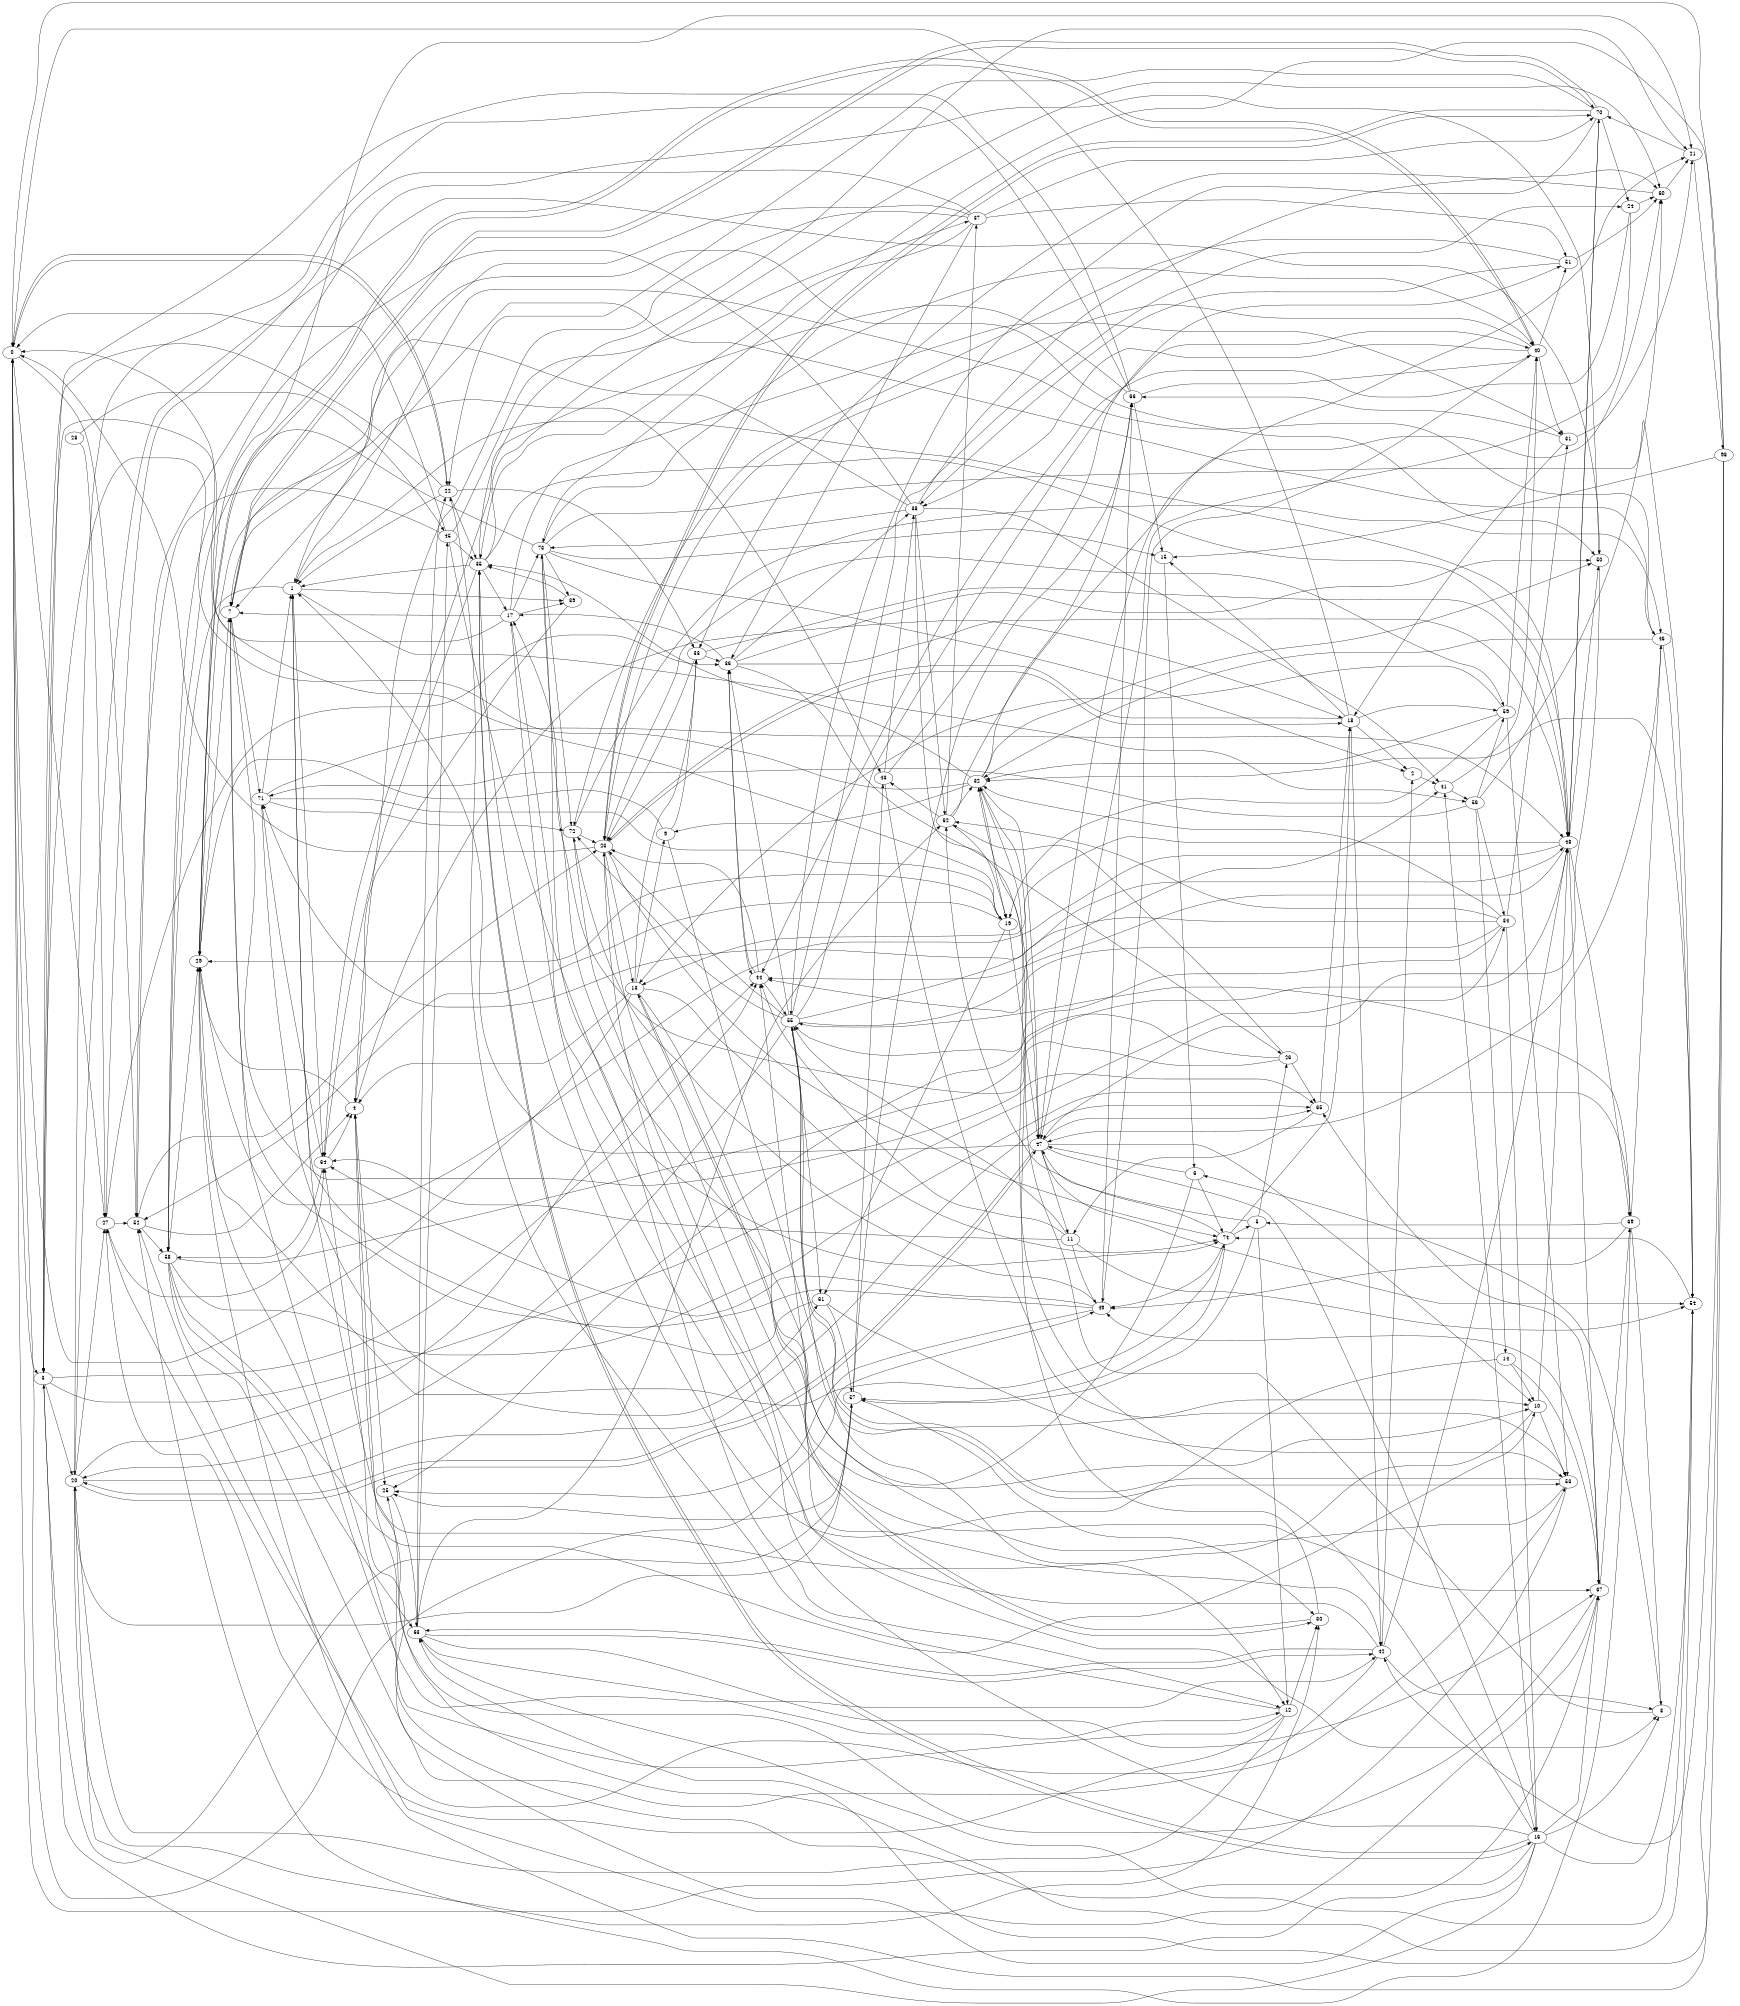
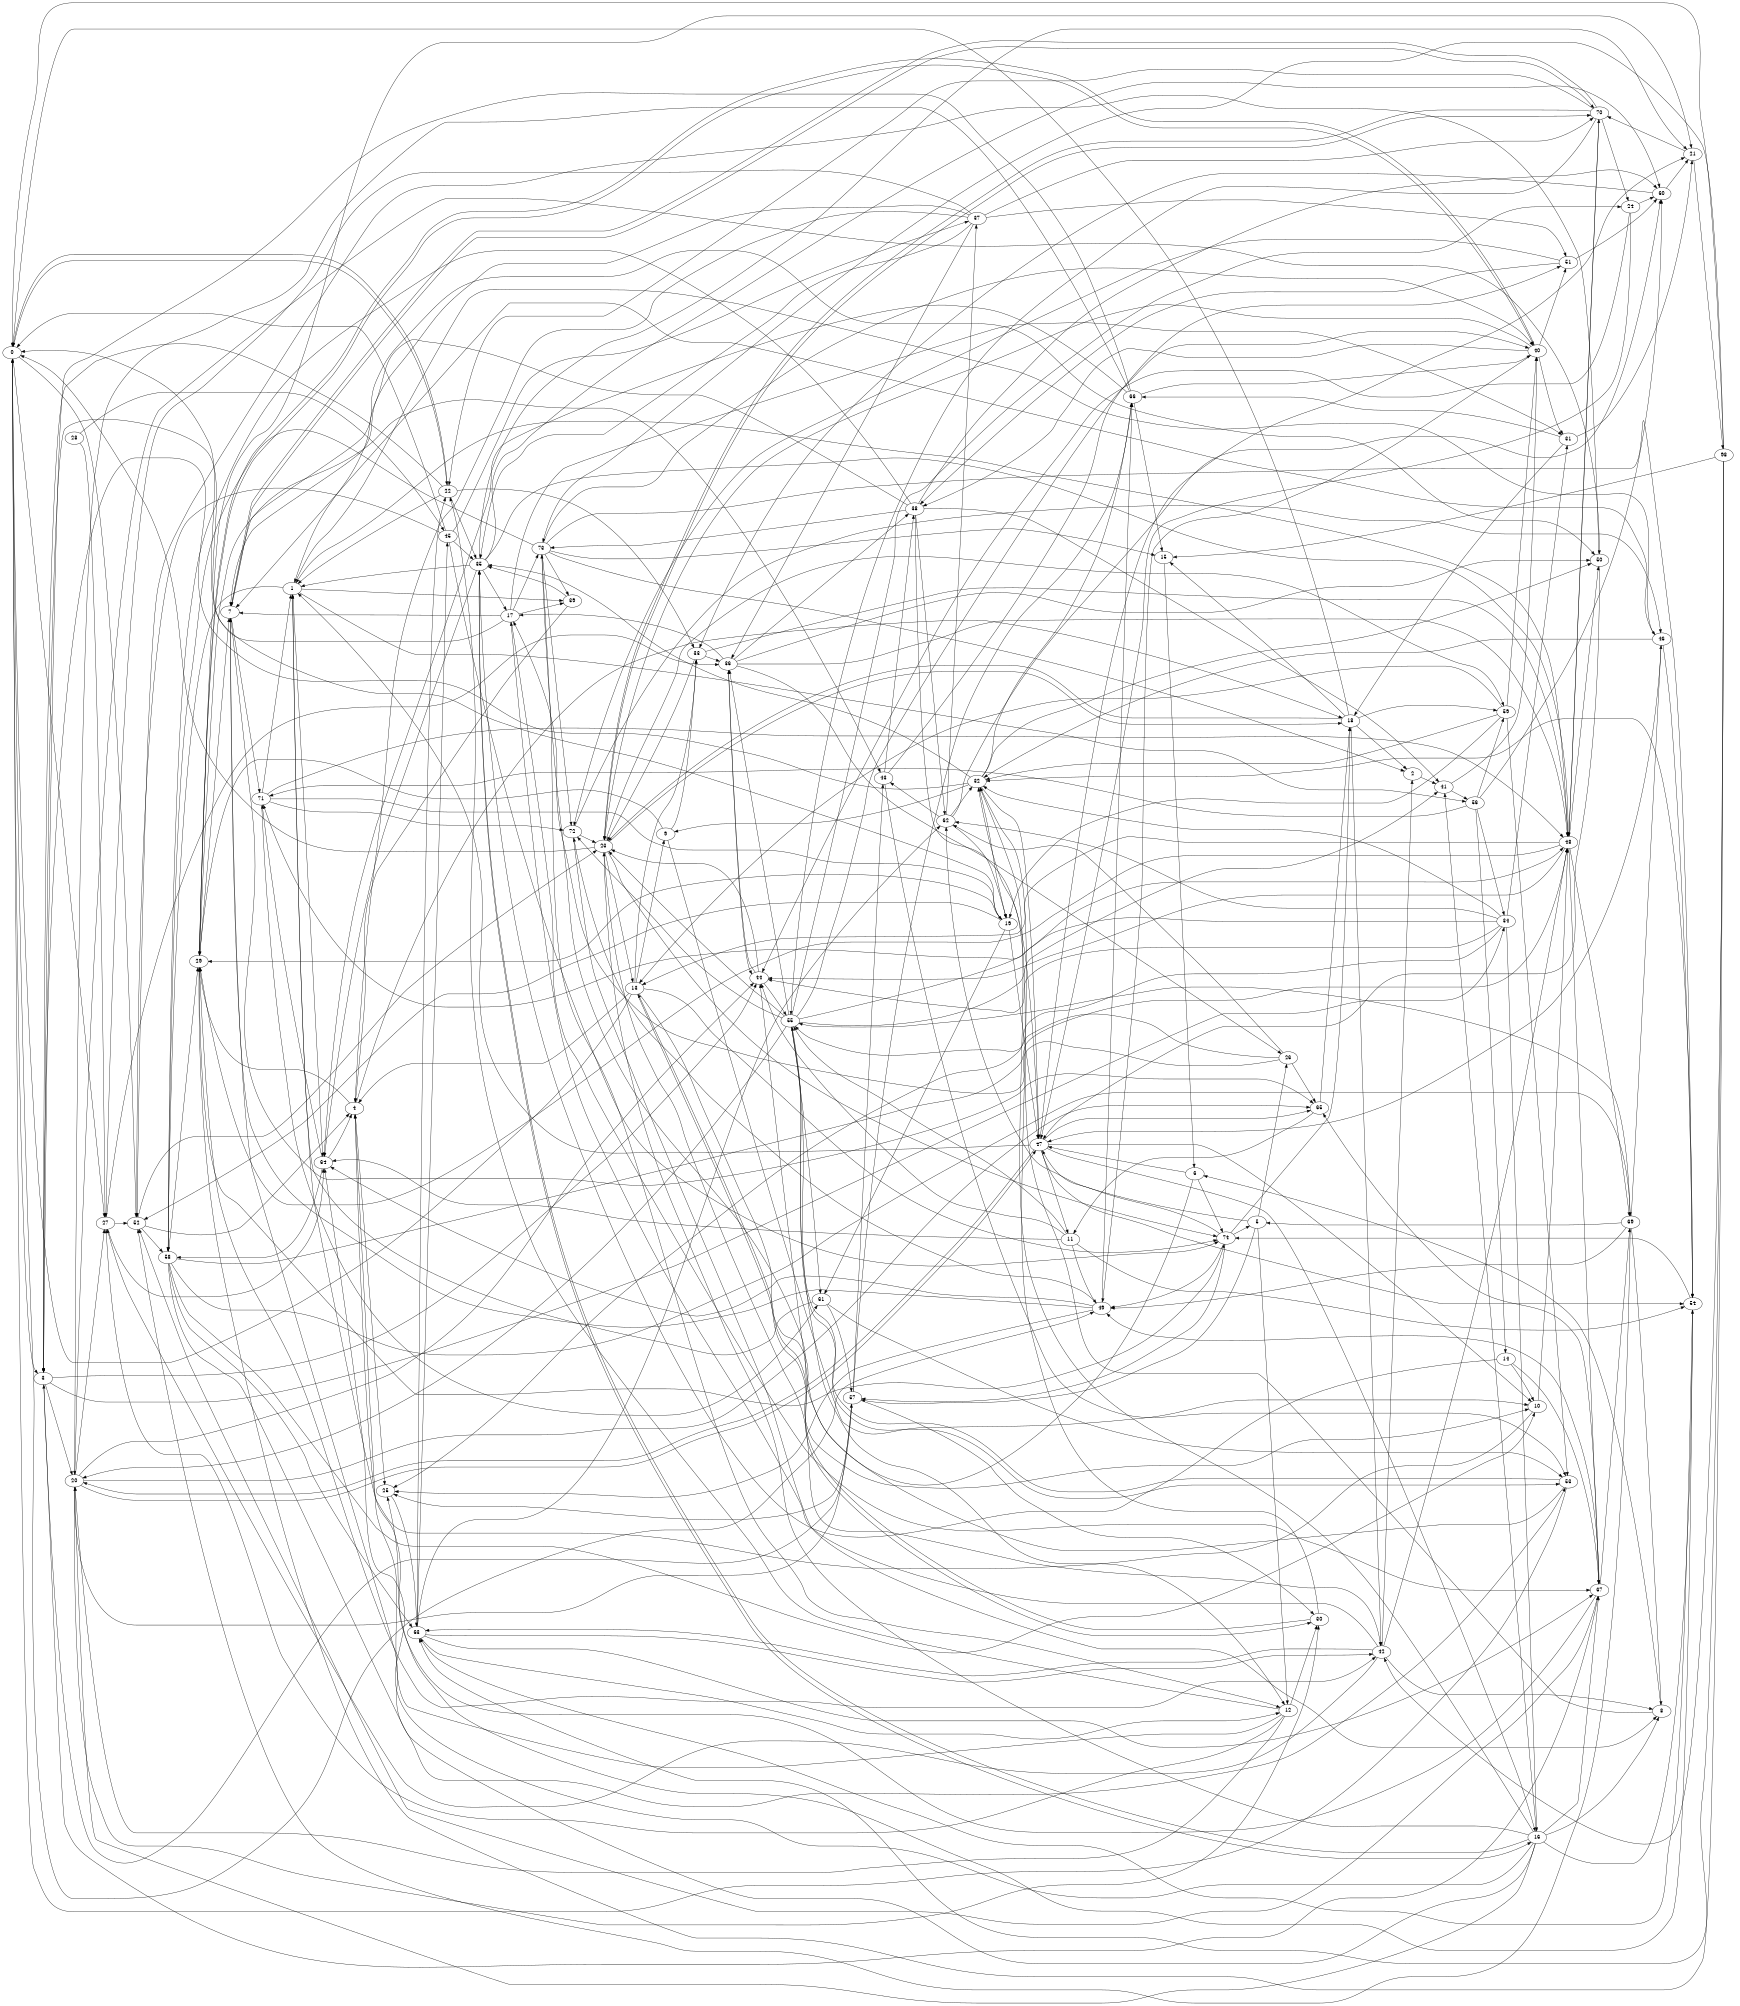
(1552, 1443) -> none
